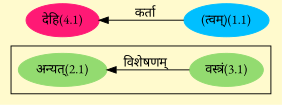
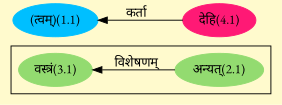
(146, 20) -> (145, 20)
(153, 70) -> (139, 70)
